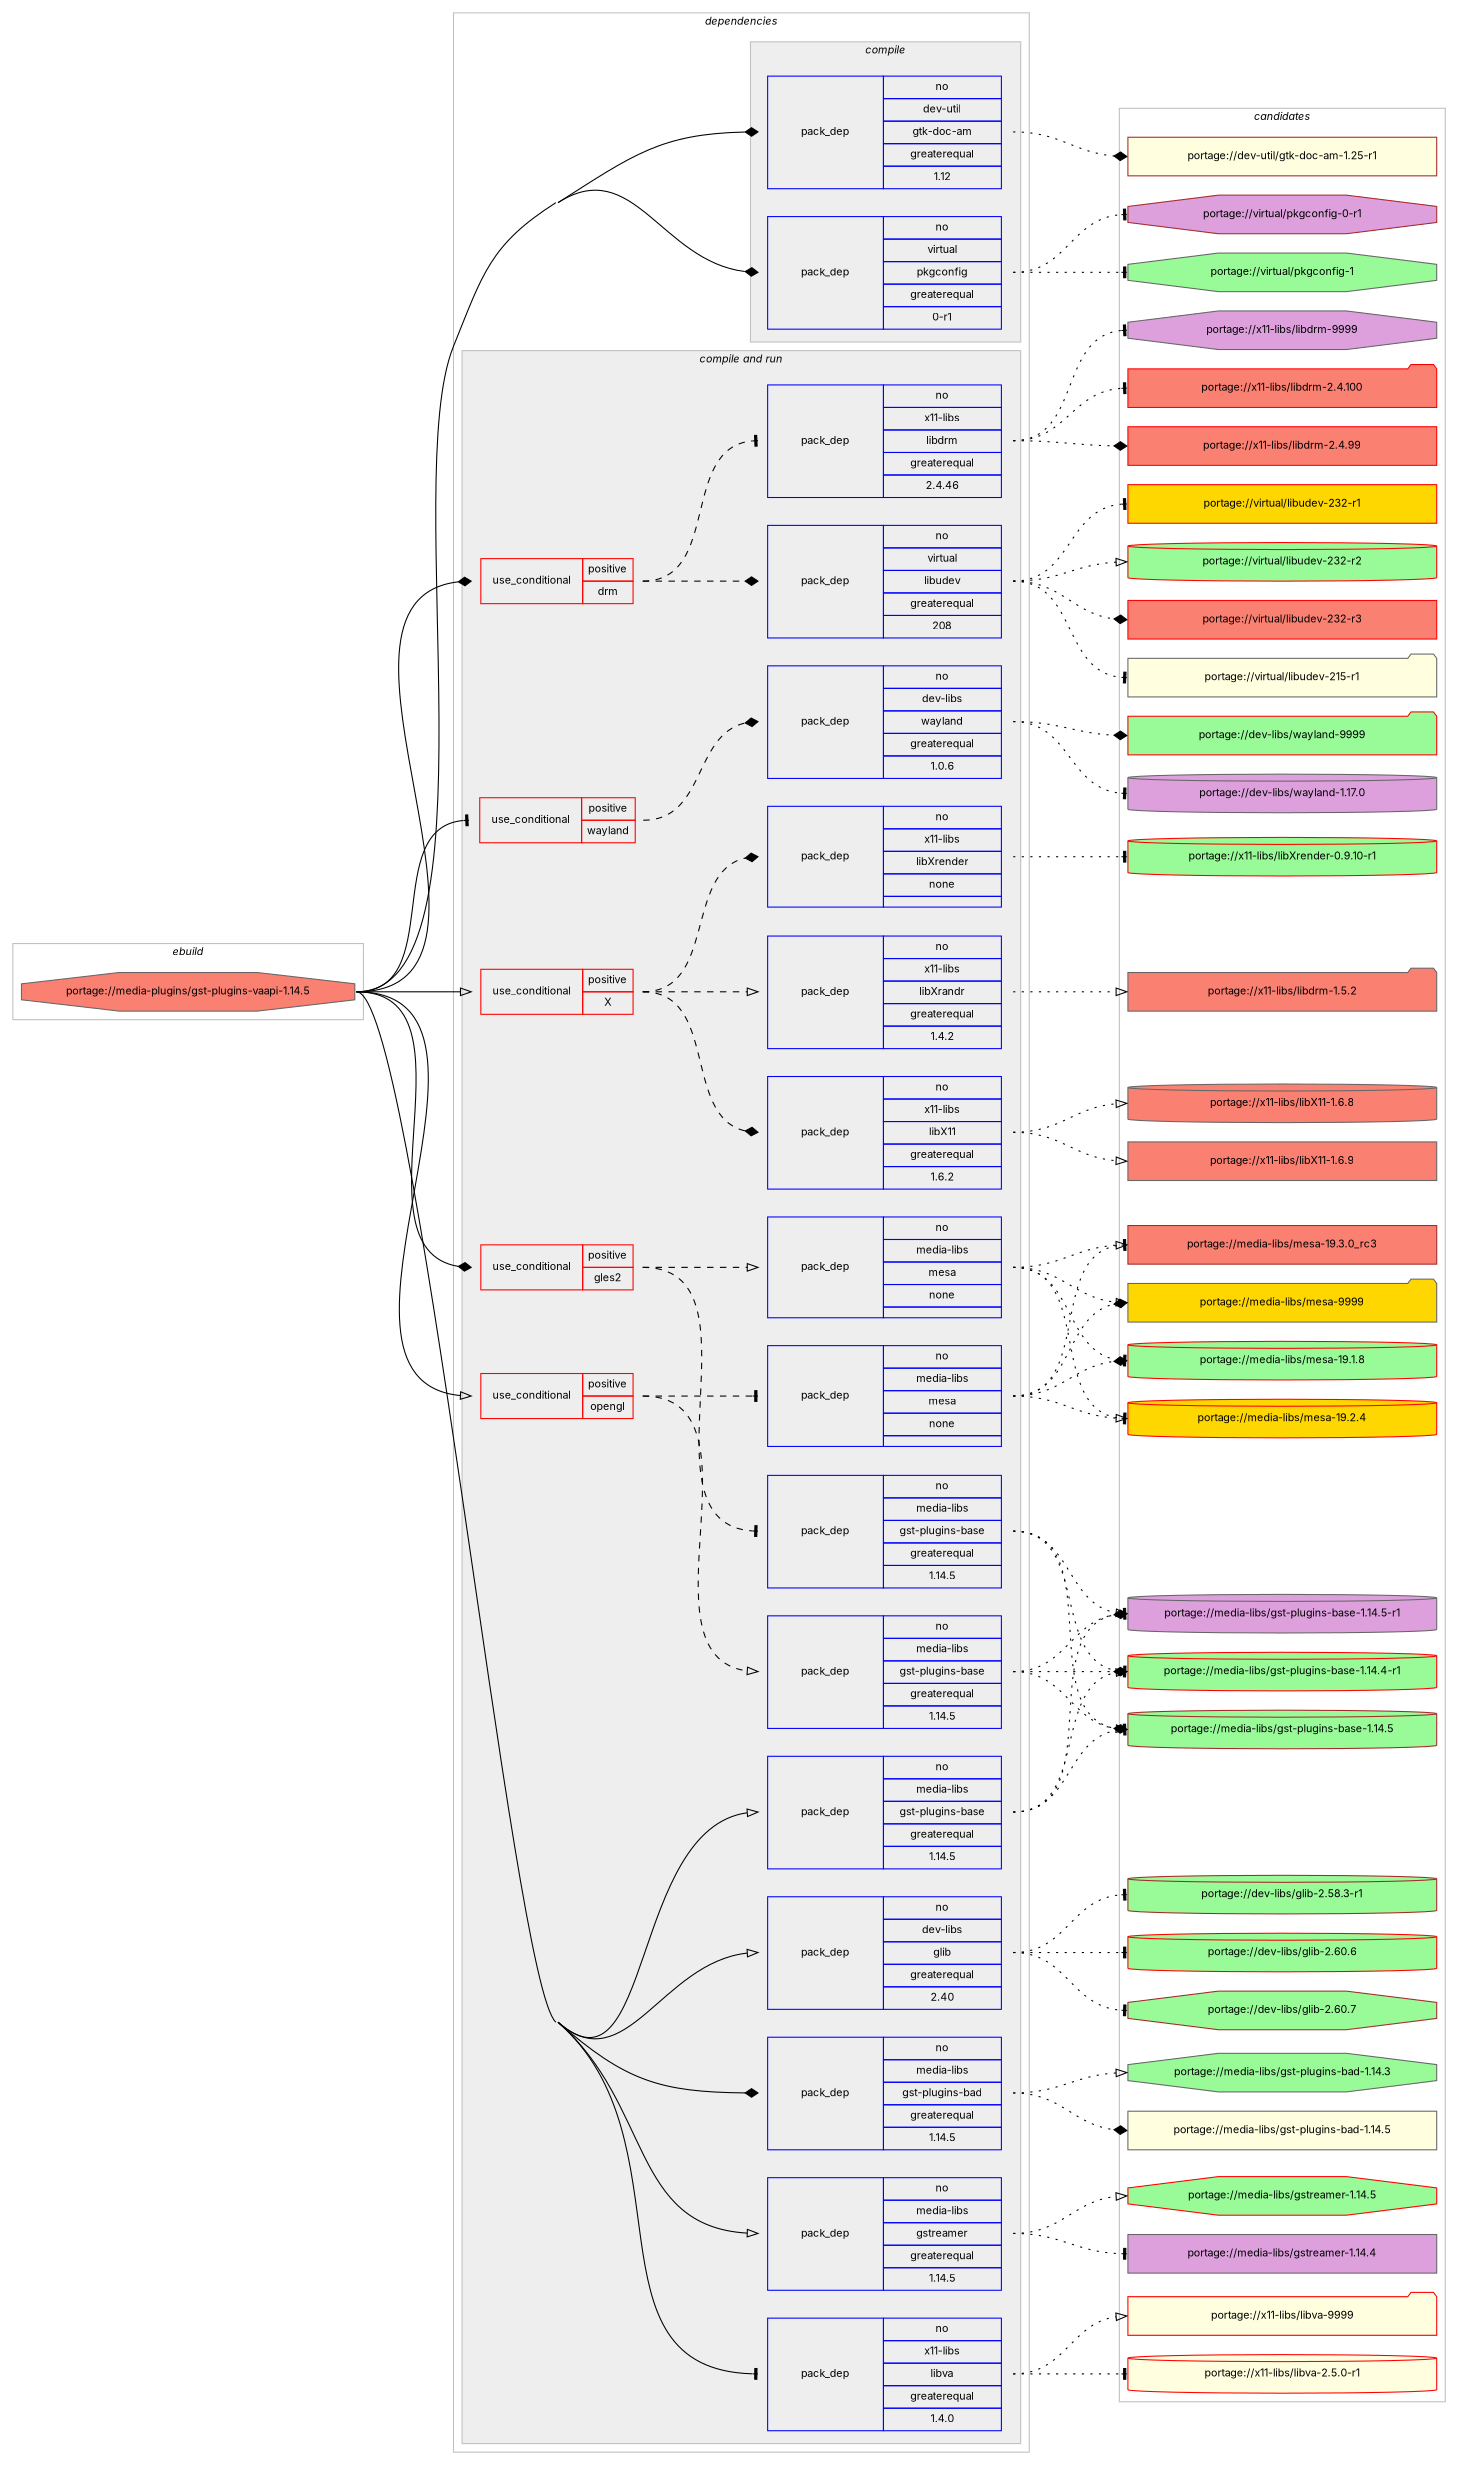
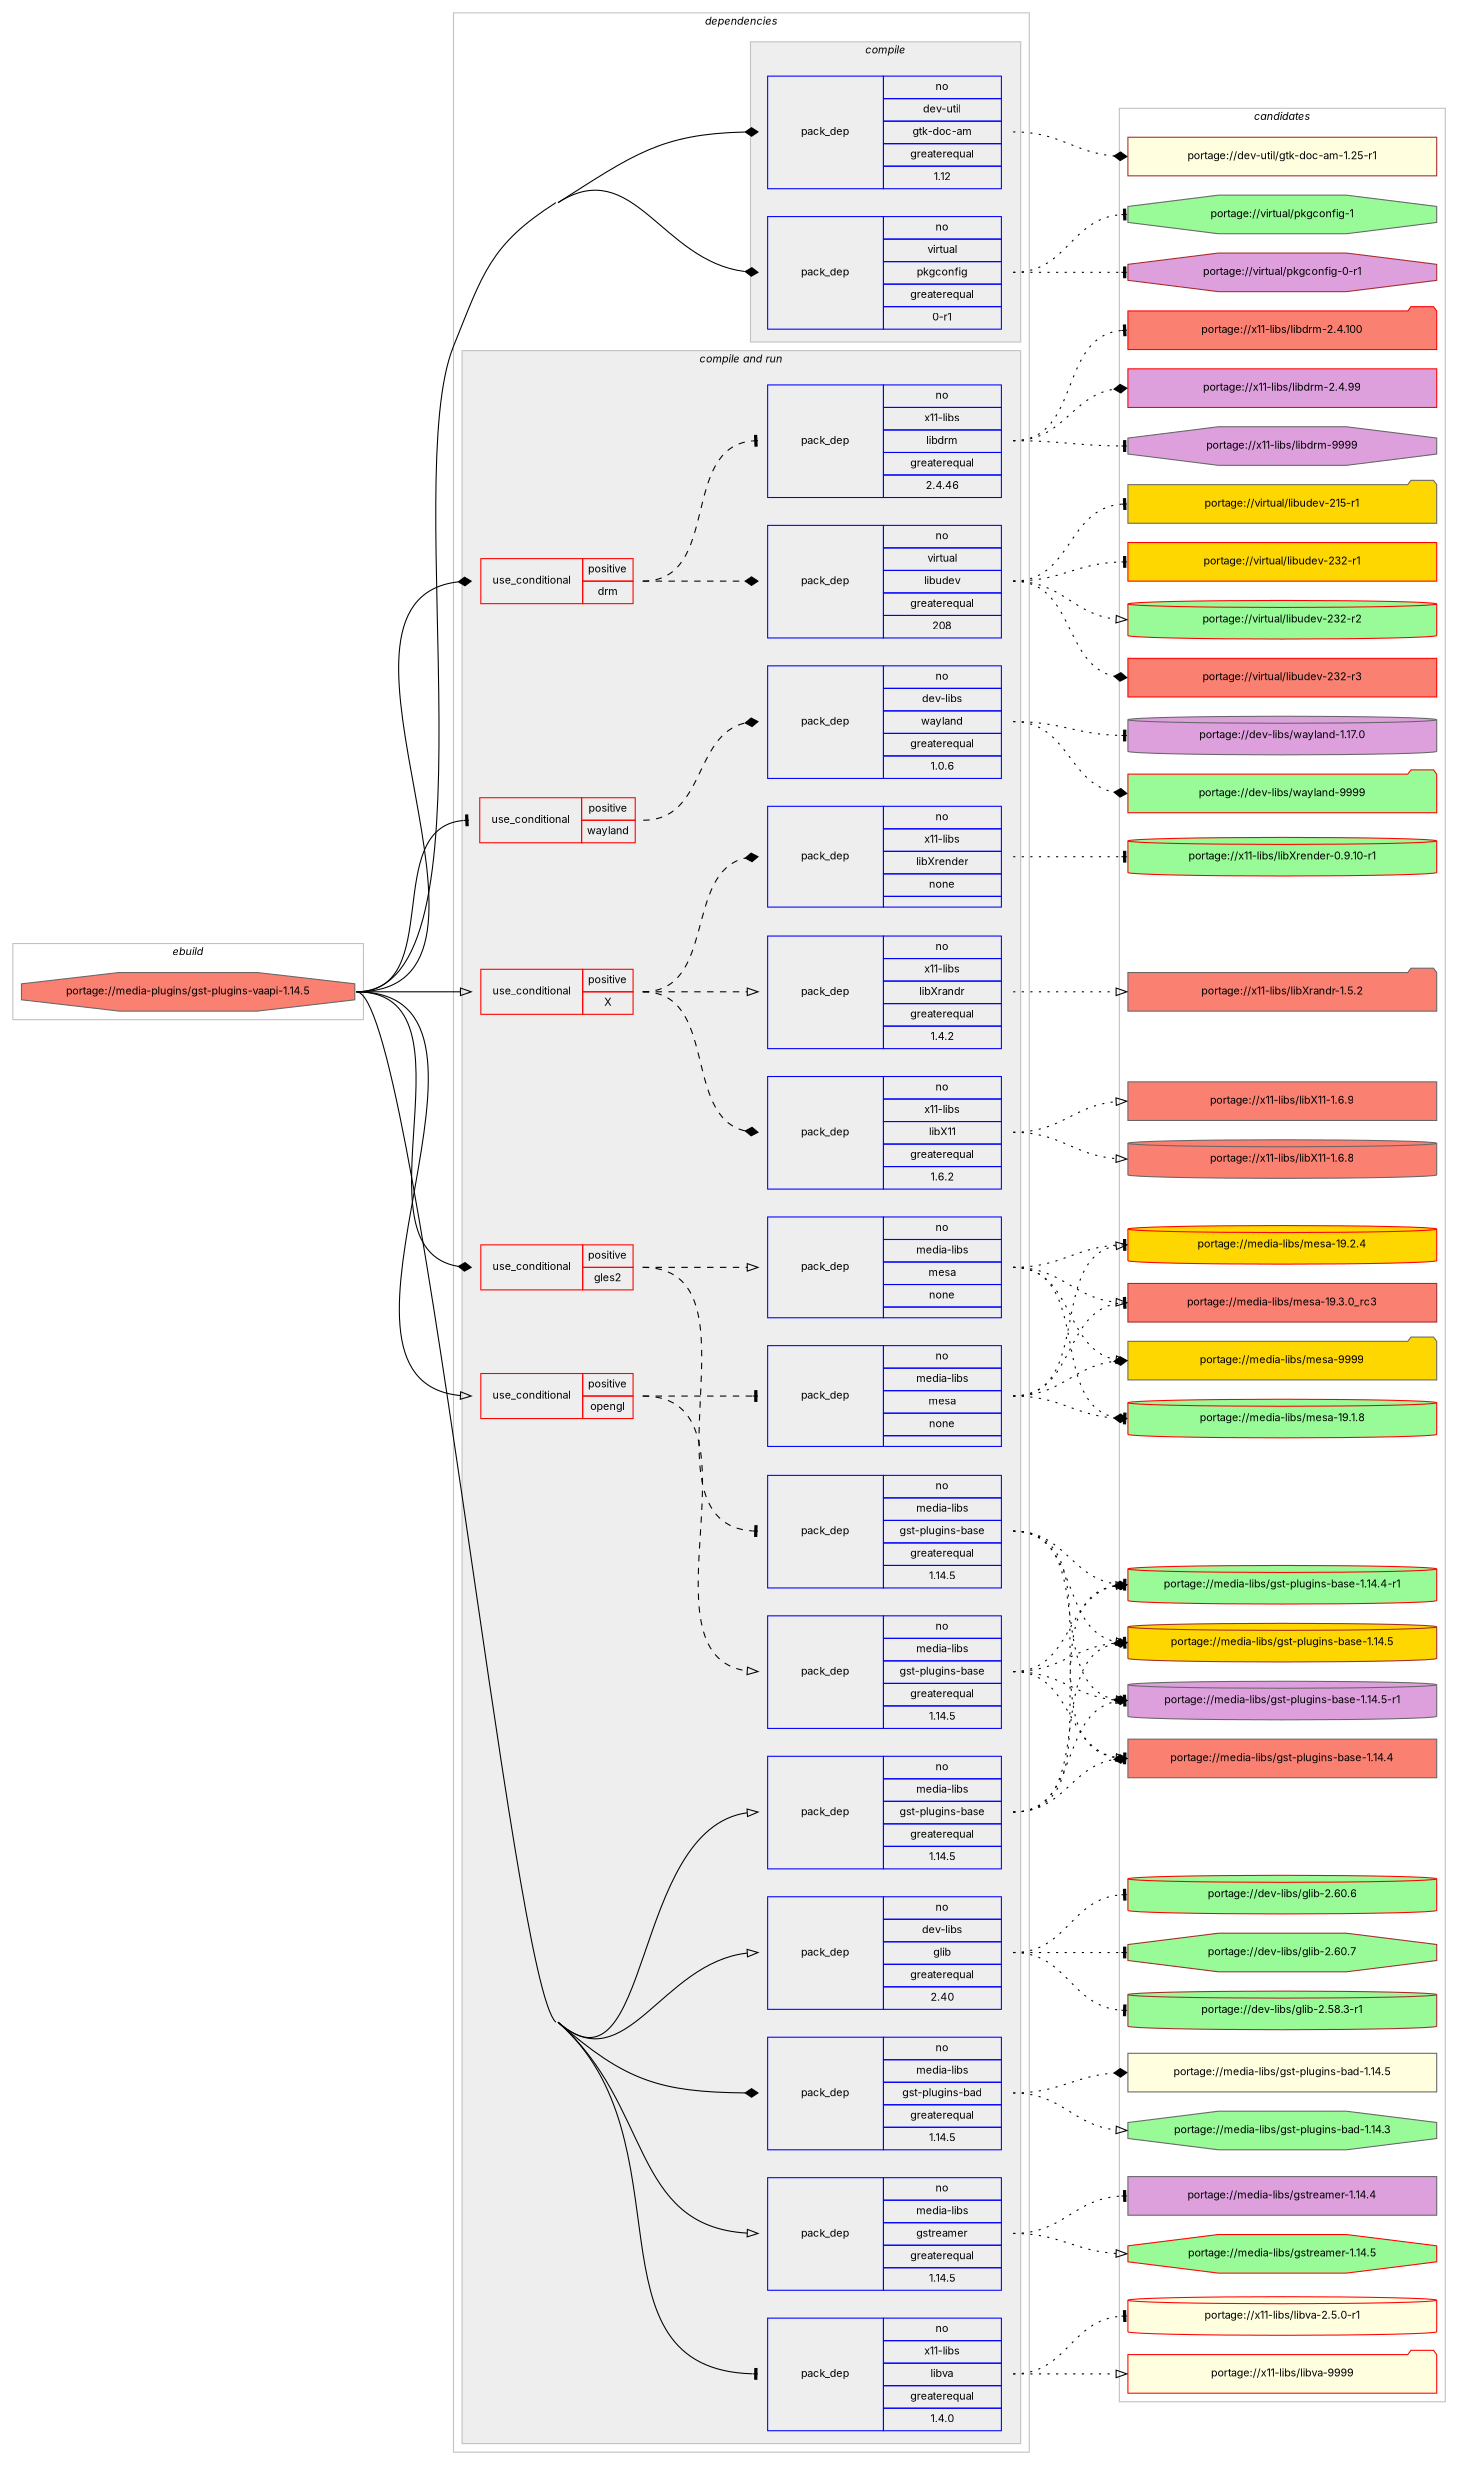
(1282, 446) -> (1282, 388)
(1282, 678) -> (1282, 504)
(1282, 992) -> (1282, 992)
(1282, 1729) -> (1282, 1643)
none -> (1282, 1758)
